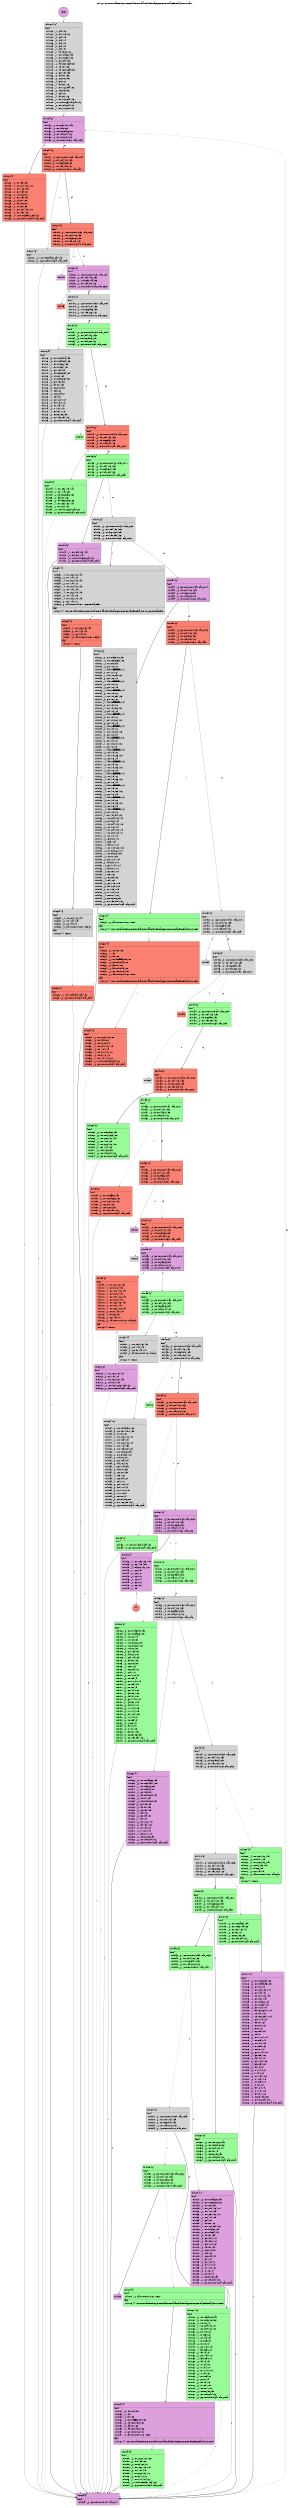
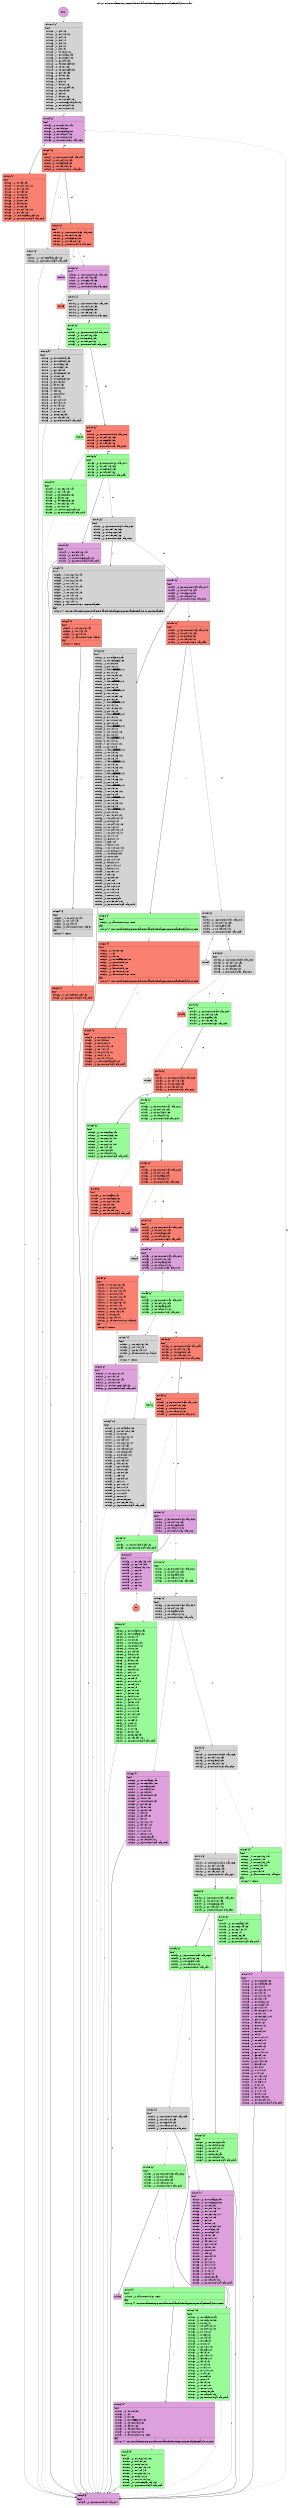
(63, 12) -> (63, 12)
(181, 1349) -> (181, 1349)
